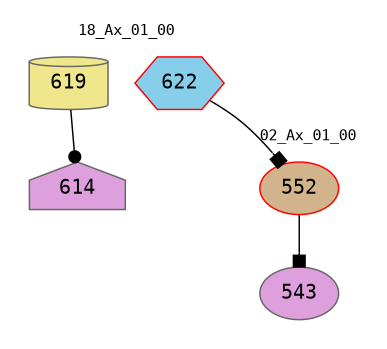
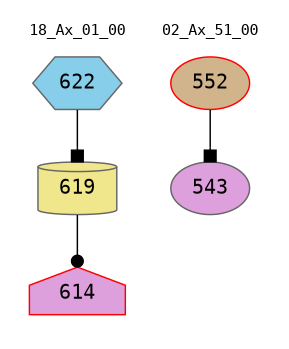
(180, 83) -> (77, 83)
(257, 136) -> (77, 129)
(309, 136) -> (211, 31)
(77, 188) -> (77, 293)
